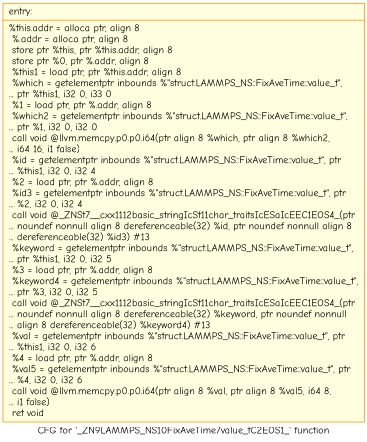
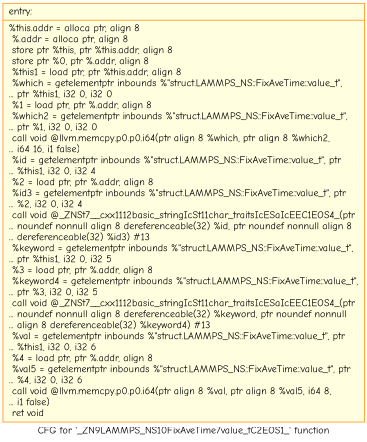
(60, 94) -> (61, 94)
